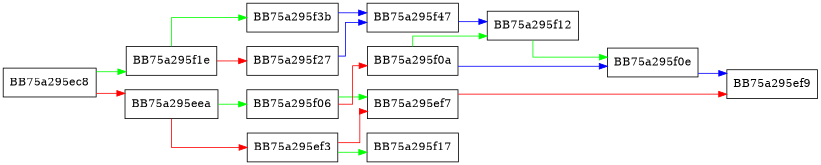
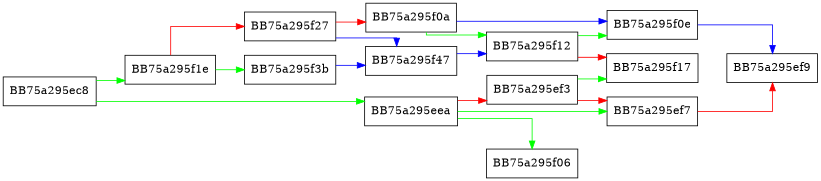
none -> (588, 57)
(353, 89) -> (347, 22)
(107, 93) -> (226, 101)
(348, 97) -> (528, 111)
